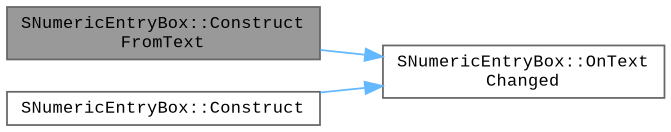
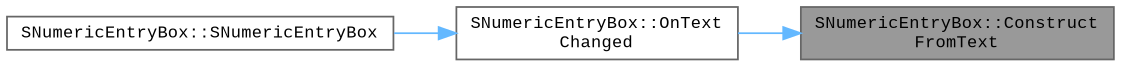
(343, 52) -> (760, 33)
(163, 108) -> (200, 33)
